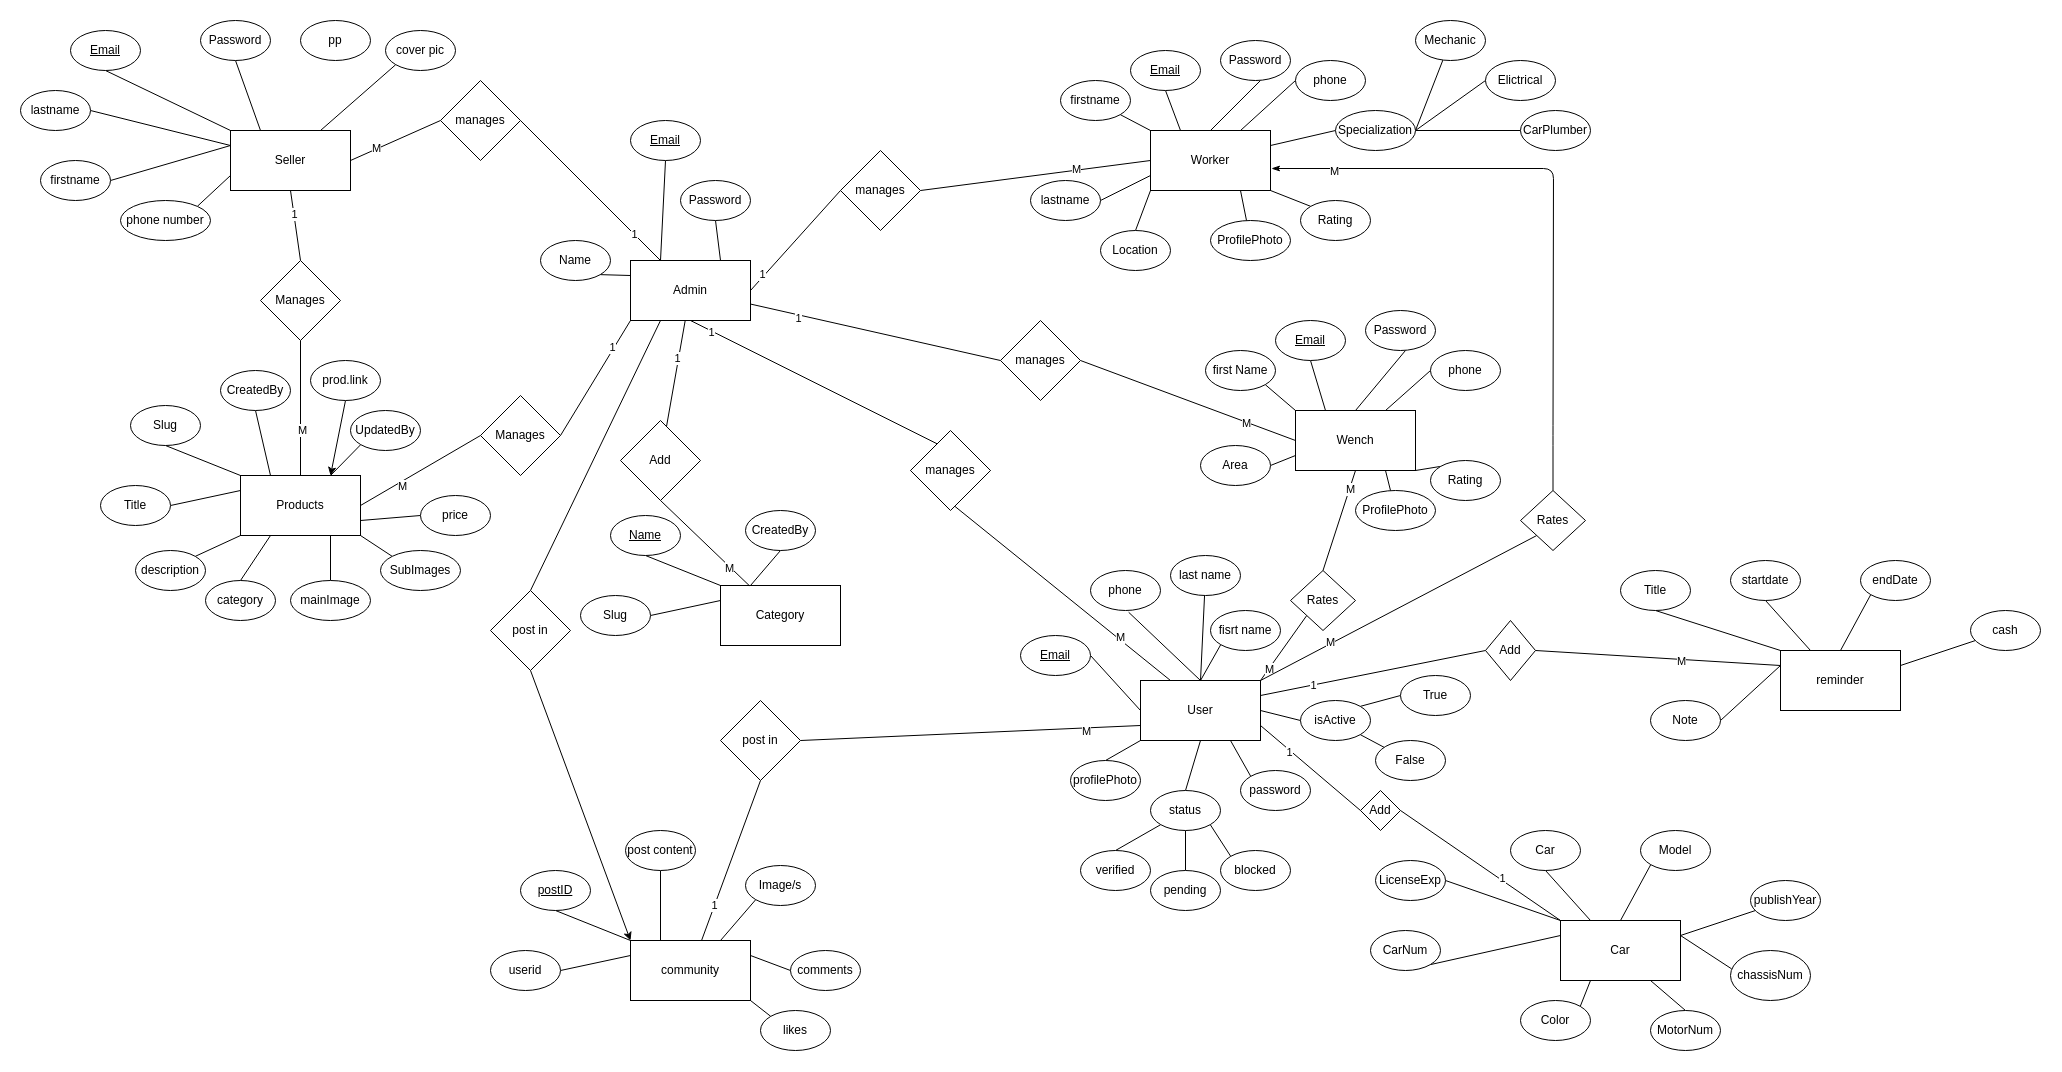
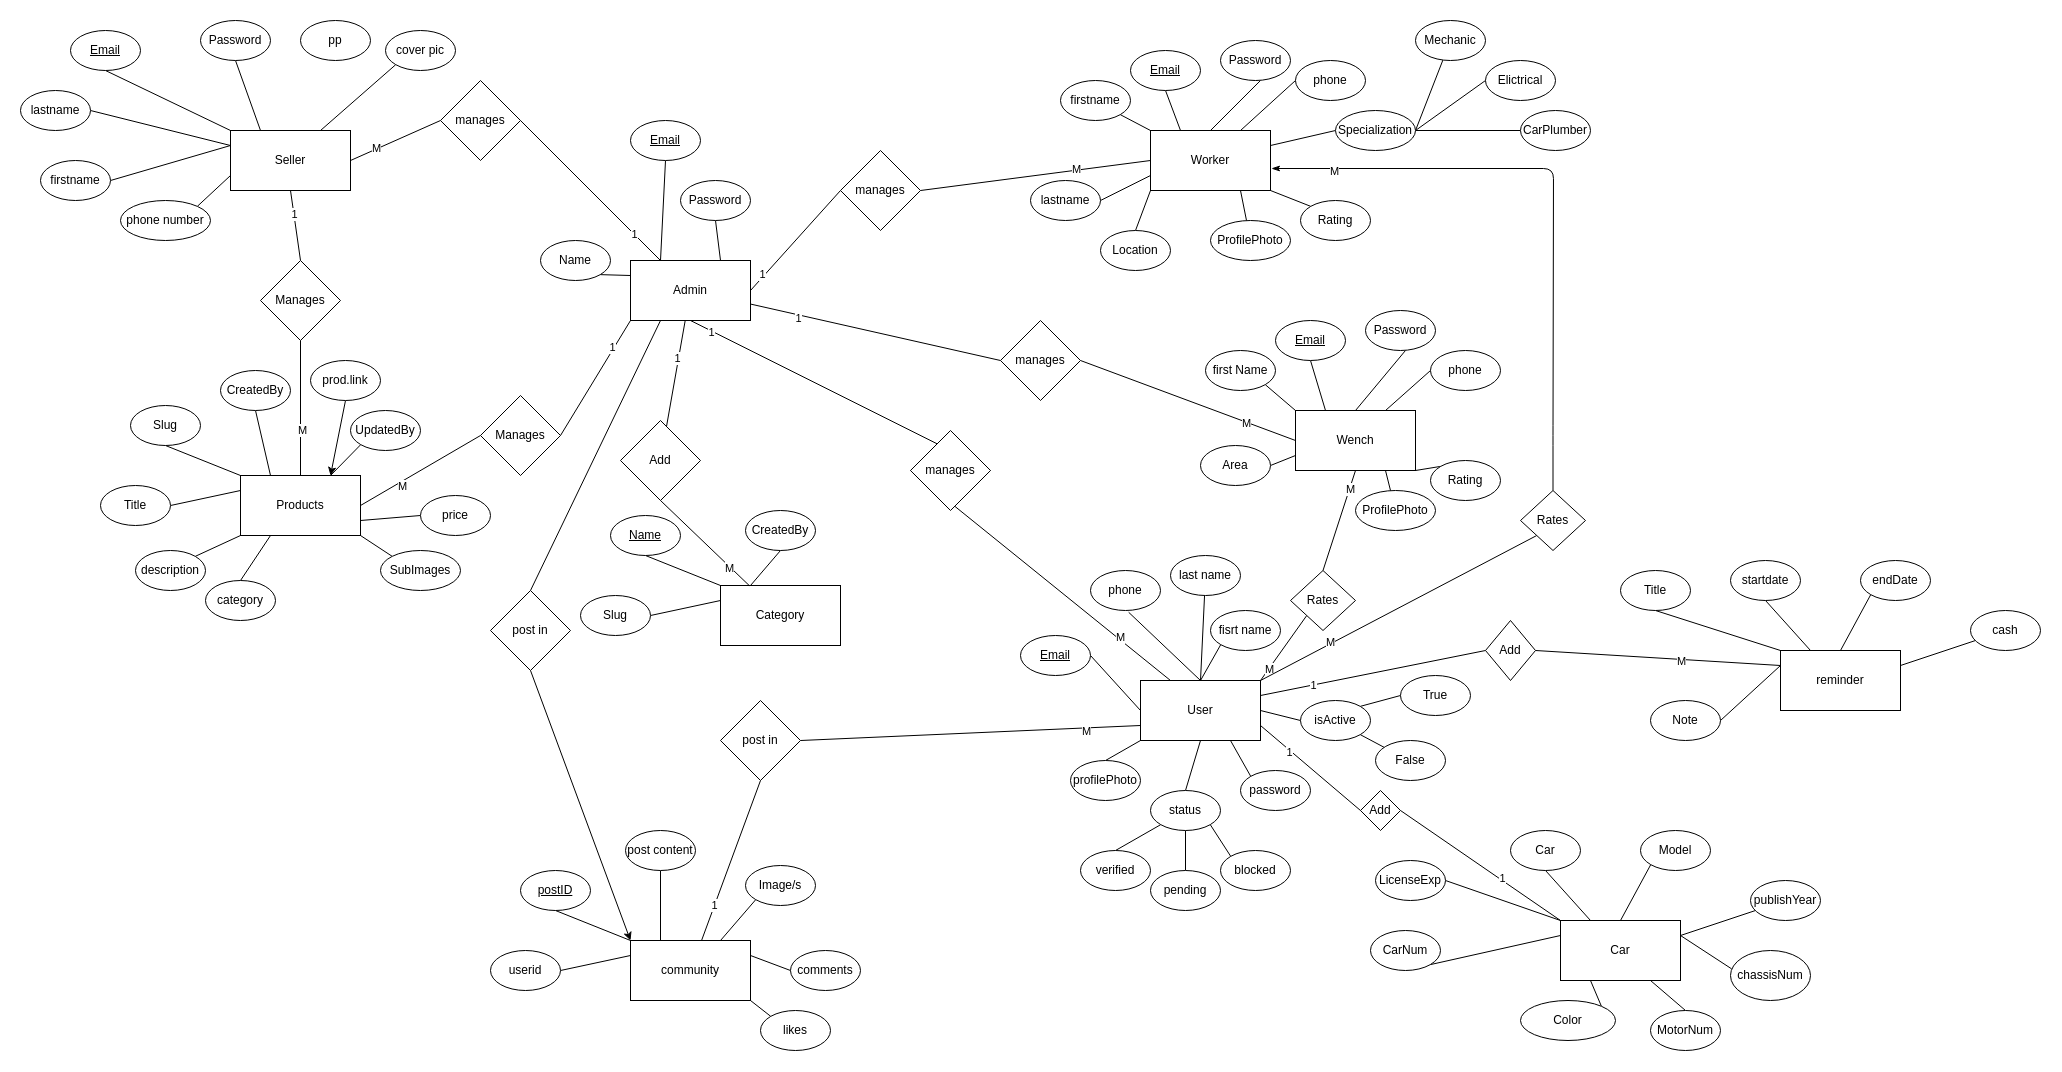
(331, 558) -> none
(331, 601) -> none
(1556, 1021) -> (1568, 1021)
